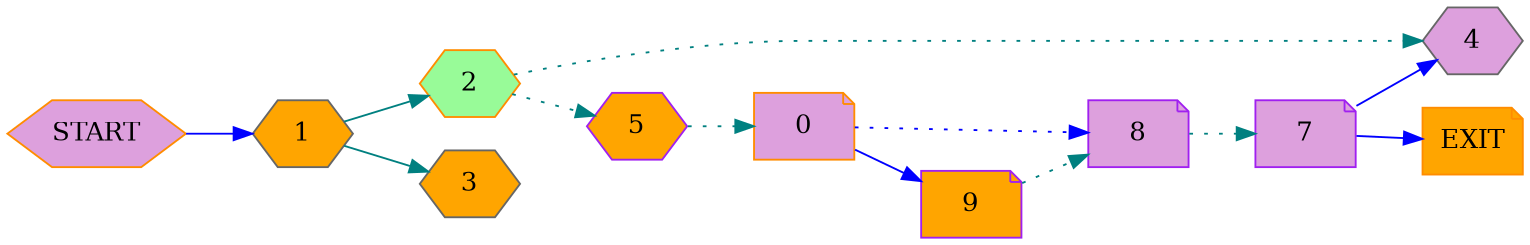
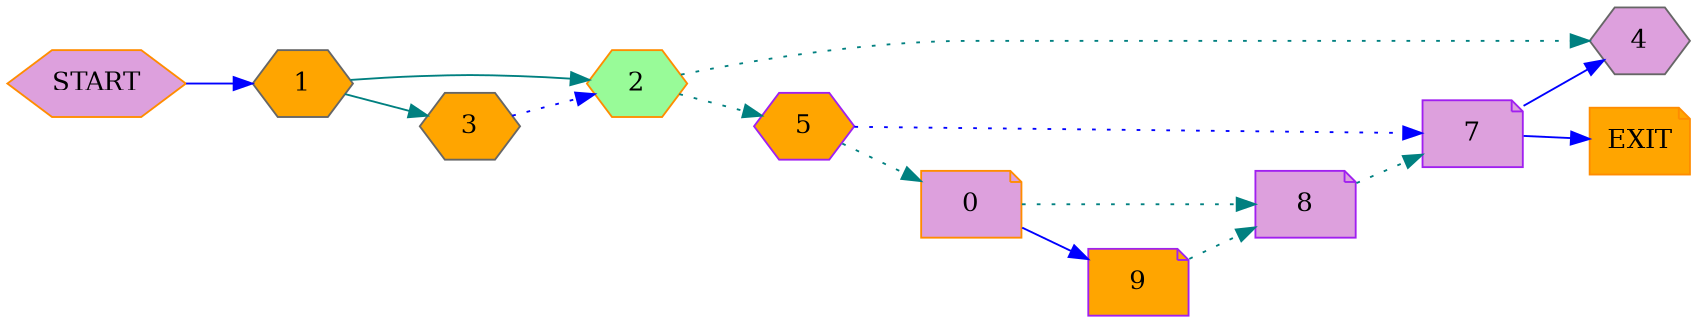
none -> (544, 107)
(962, 130) -> (1129, 204)
none -> (1129, 130)
